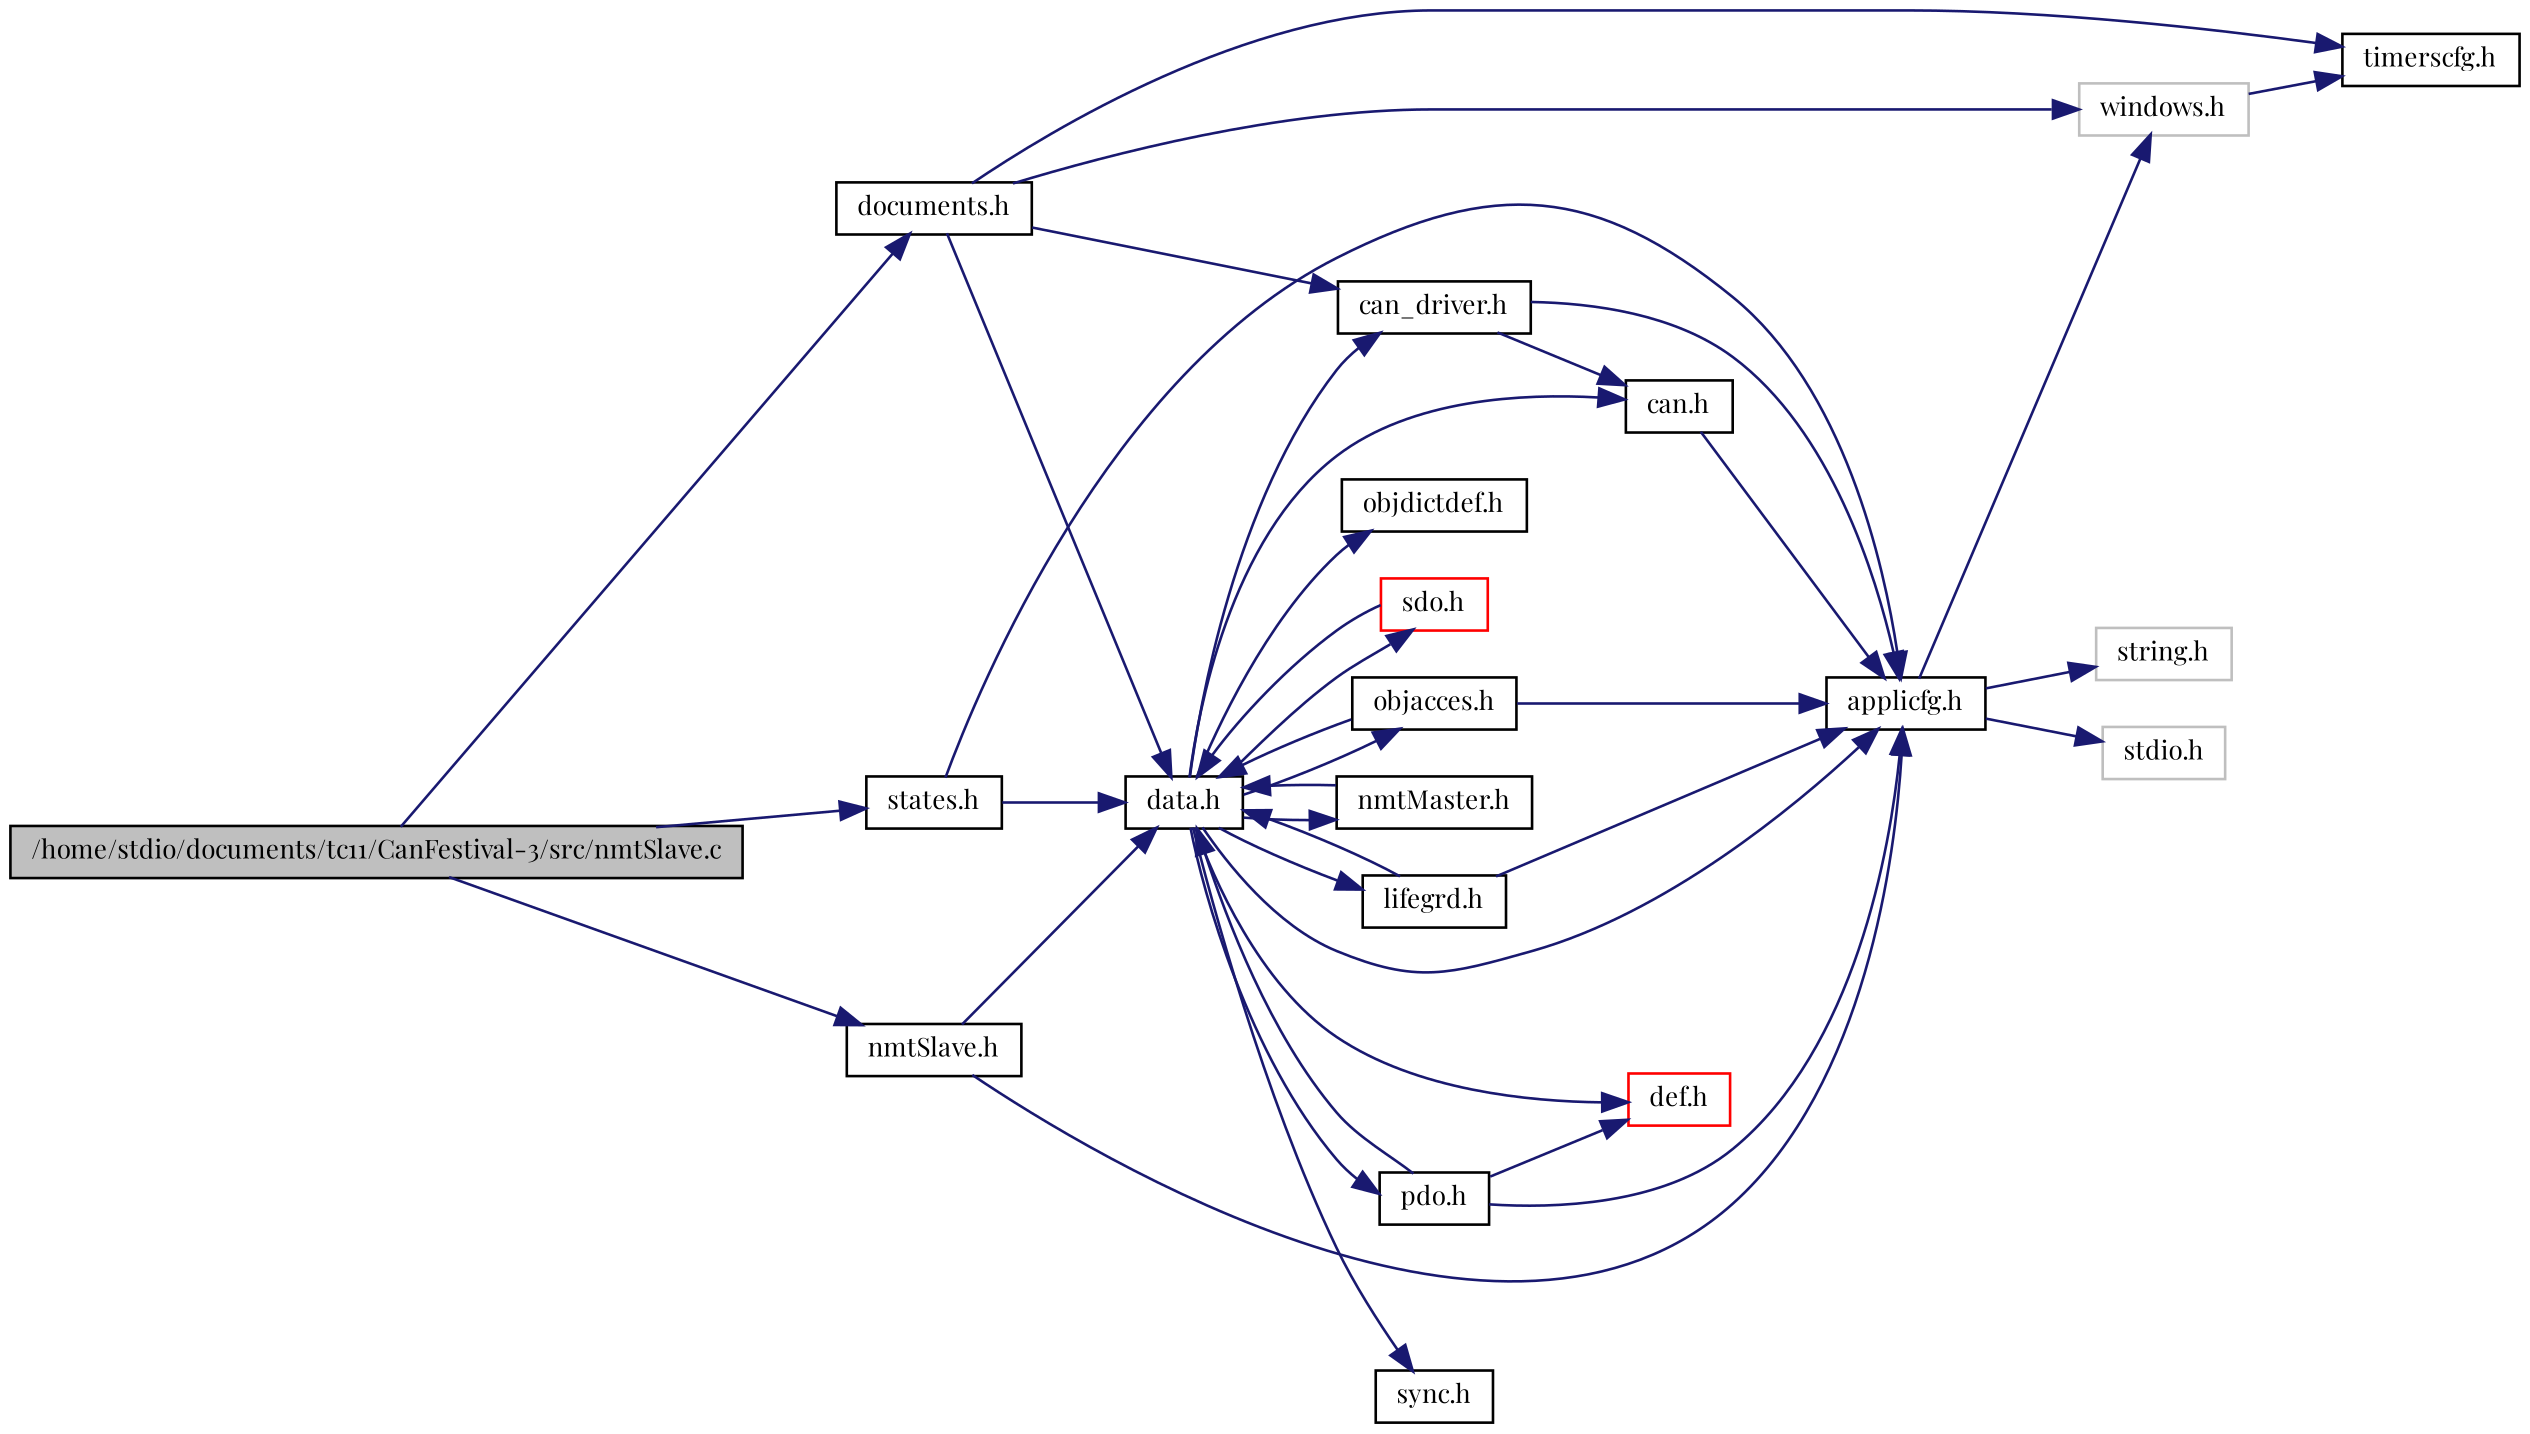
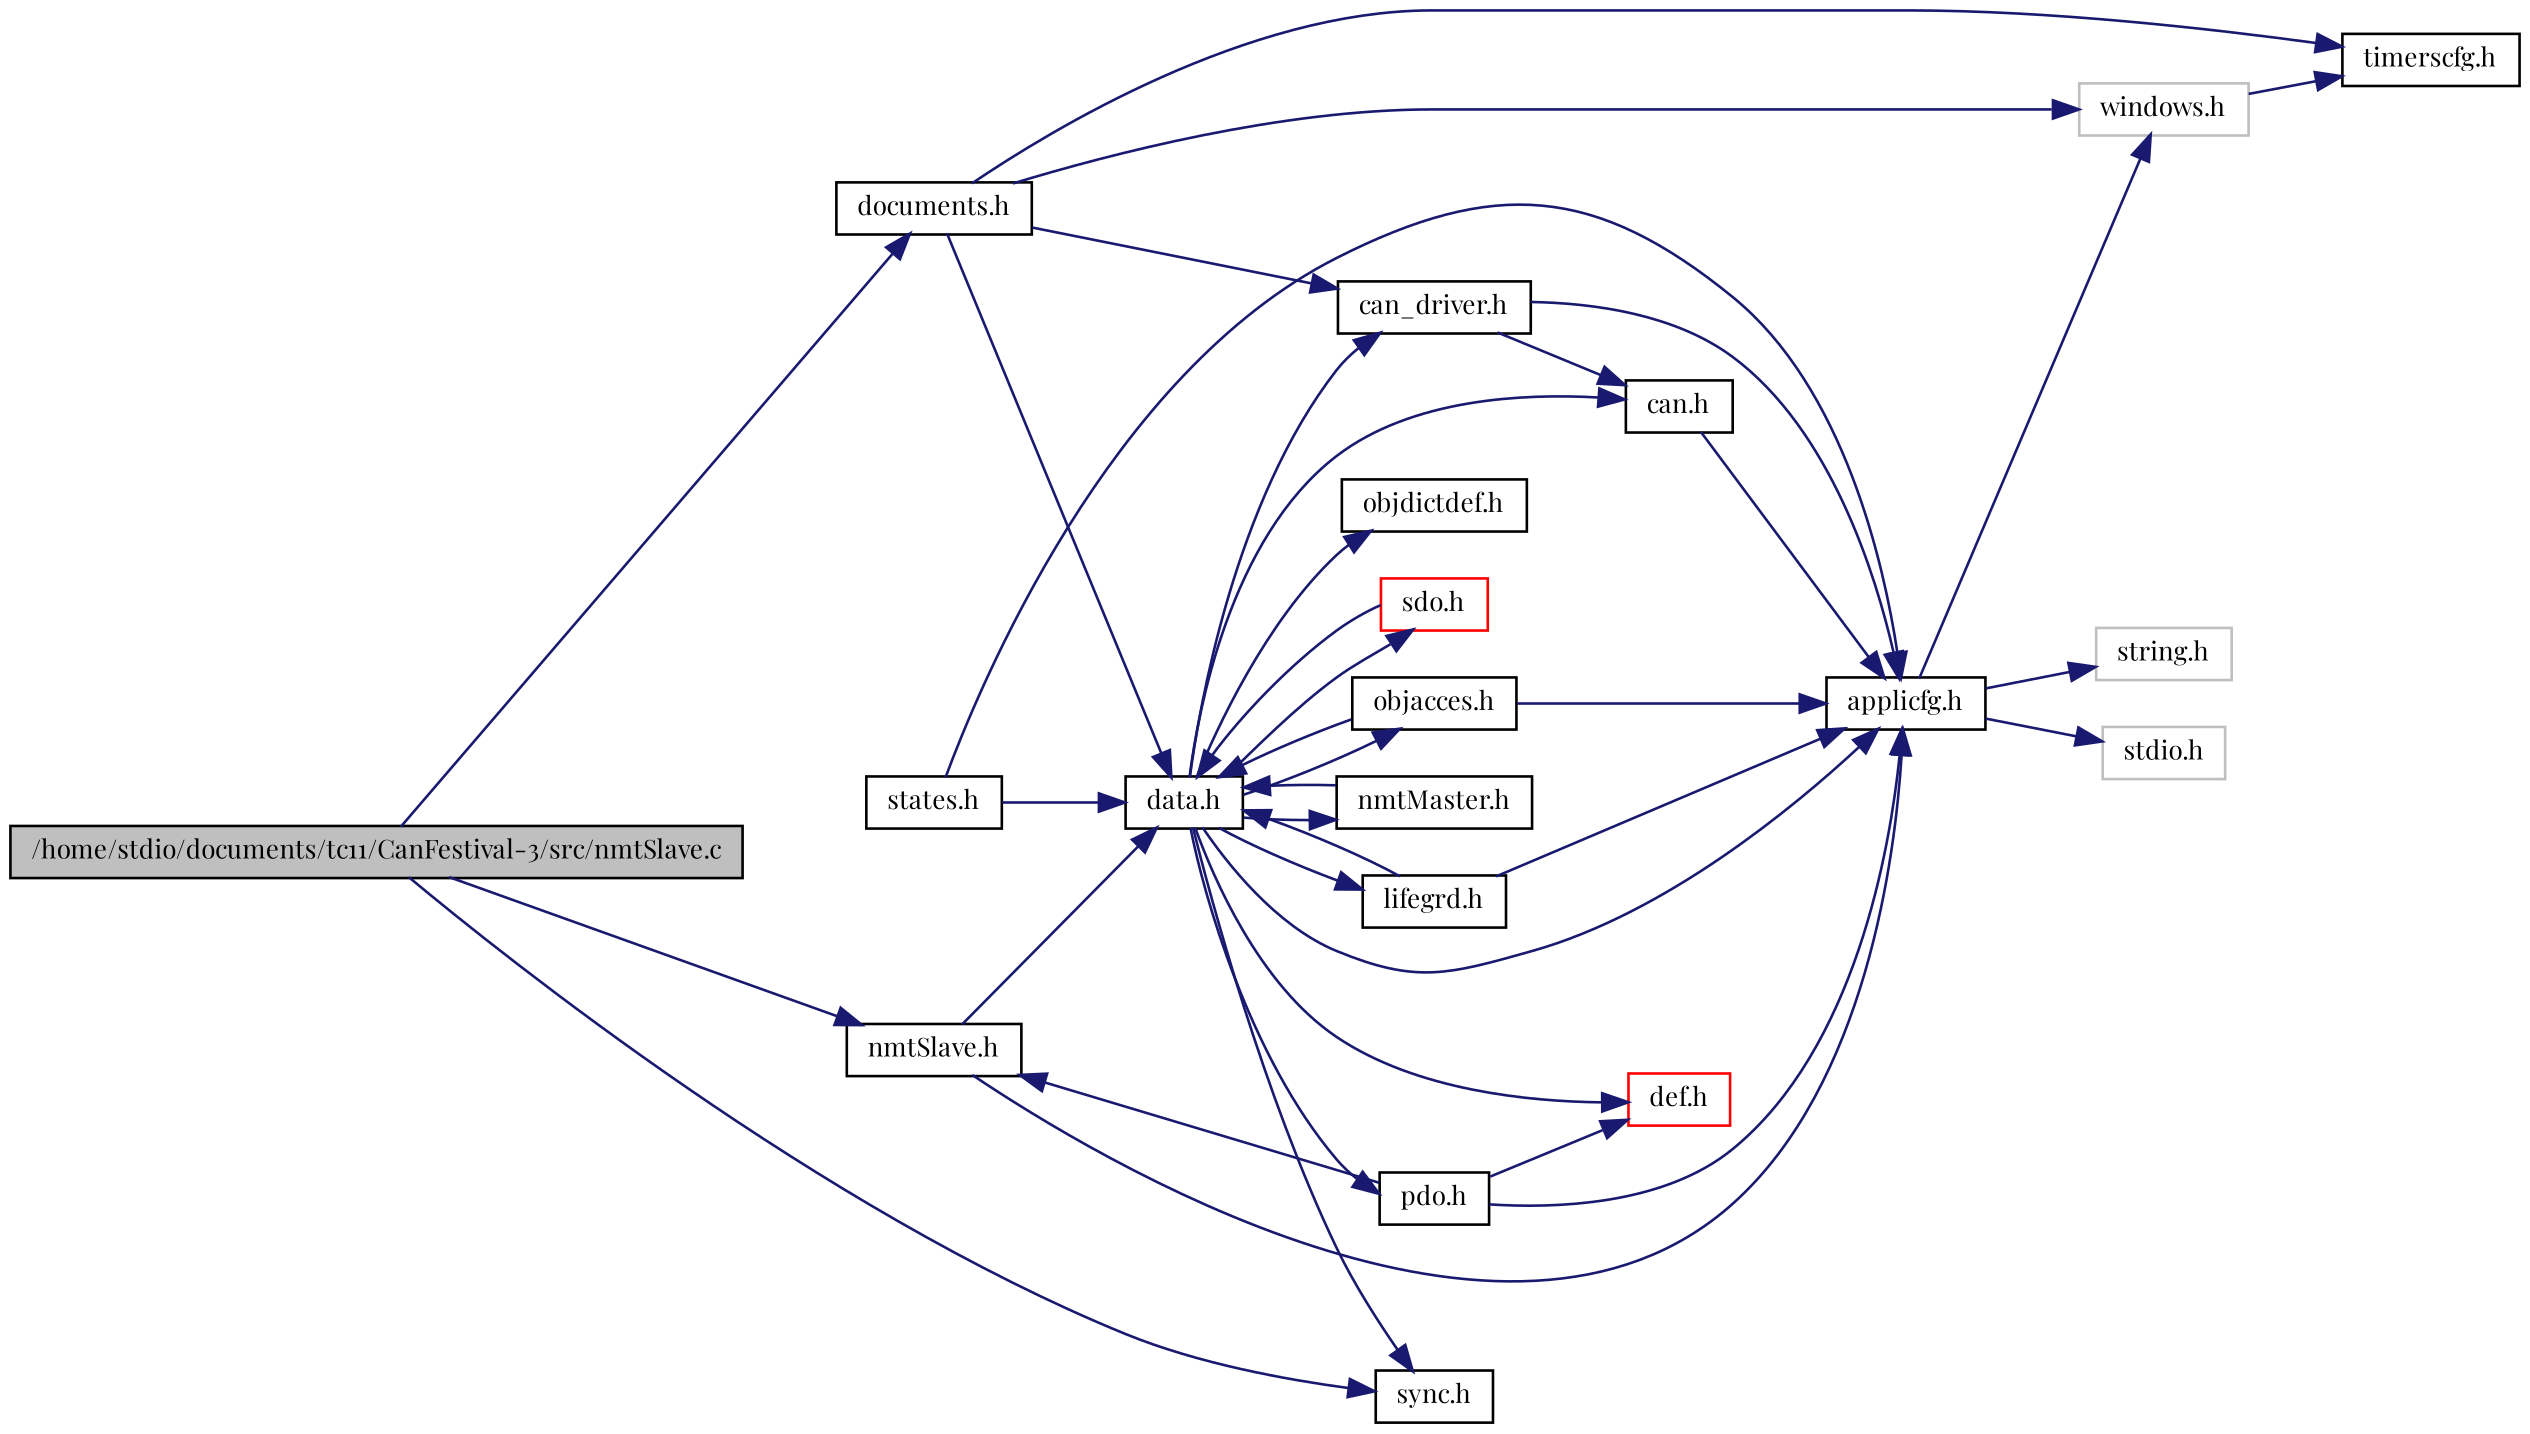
(748, 819) -> (849, 1191)
(1282, 1032) -> (1212, 1133)
